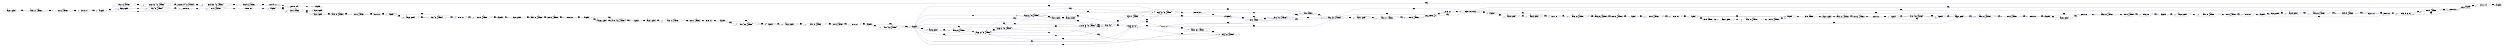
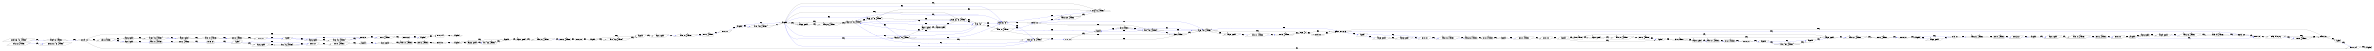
(186, 5) -> none
none -> (917, 24)
none -> (156, 38)
